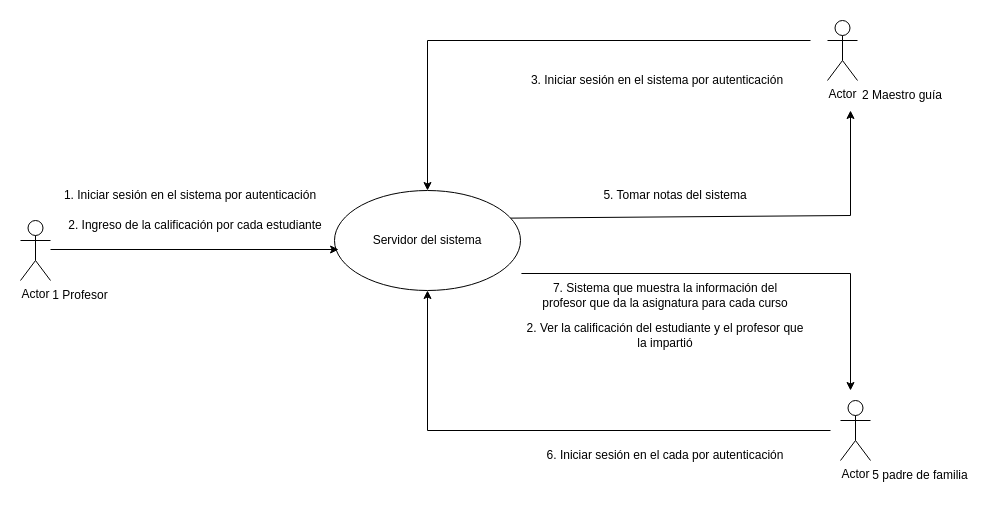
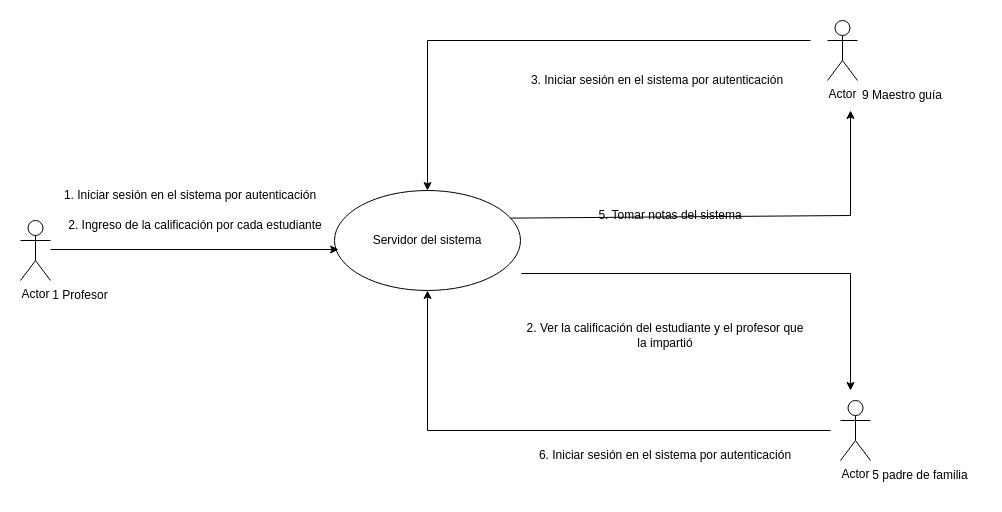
(903, 96) -> (903, 96)
(676, 196) -> (671, 216)
(666, 296) -> none
(666, 456) -> (666, 456)
